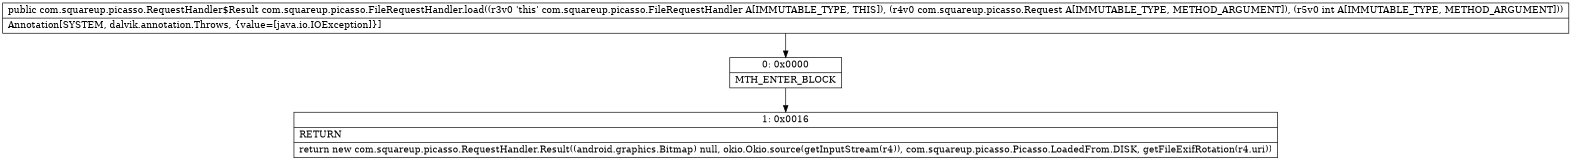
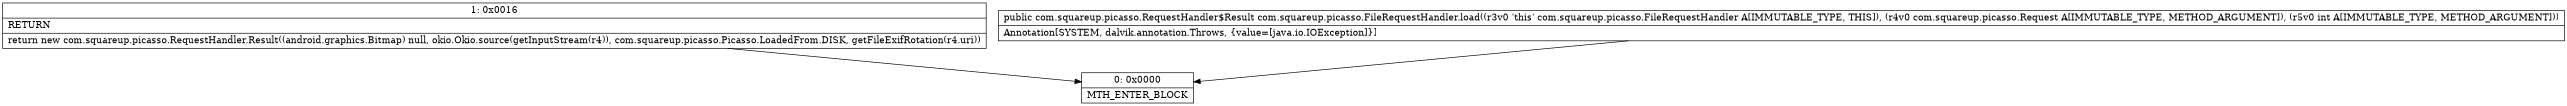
(786, 97) -> (901, 65)
